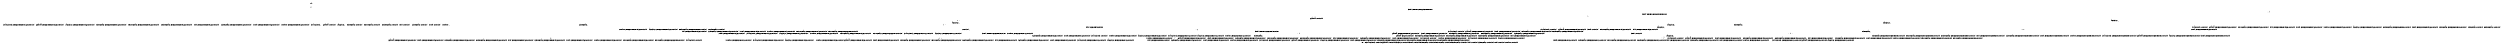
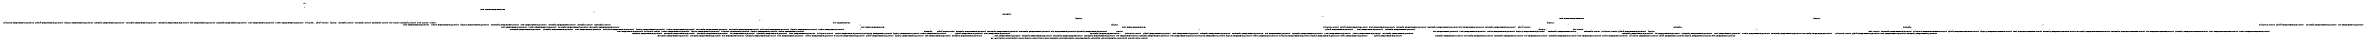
none -> (1042, 19)
(1805, 20) -> none
(1661, 27) -> (1578, 30)
(1069, 31) -> (1030, 26)
(1636, 34) -> (1542, 30)
